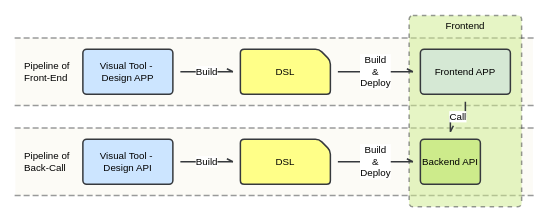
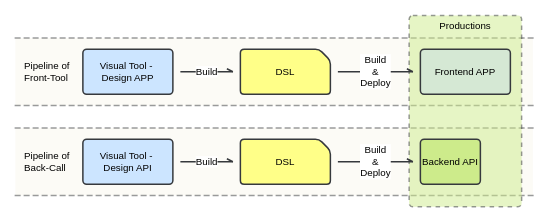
(465, 26) -> (465, 26)
(49, 72) -> (50, 72)
(458, 117) -> none
